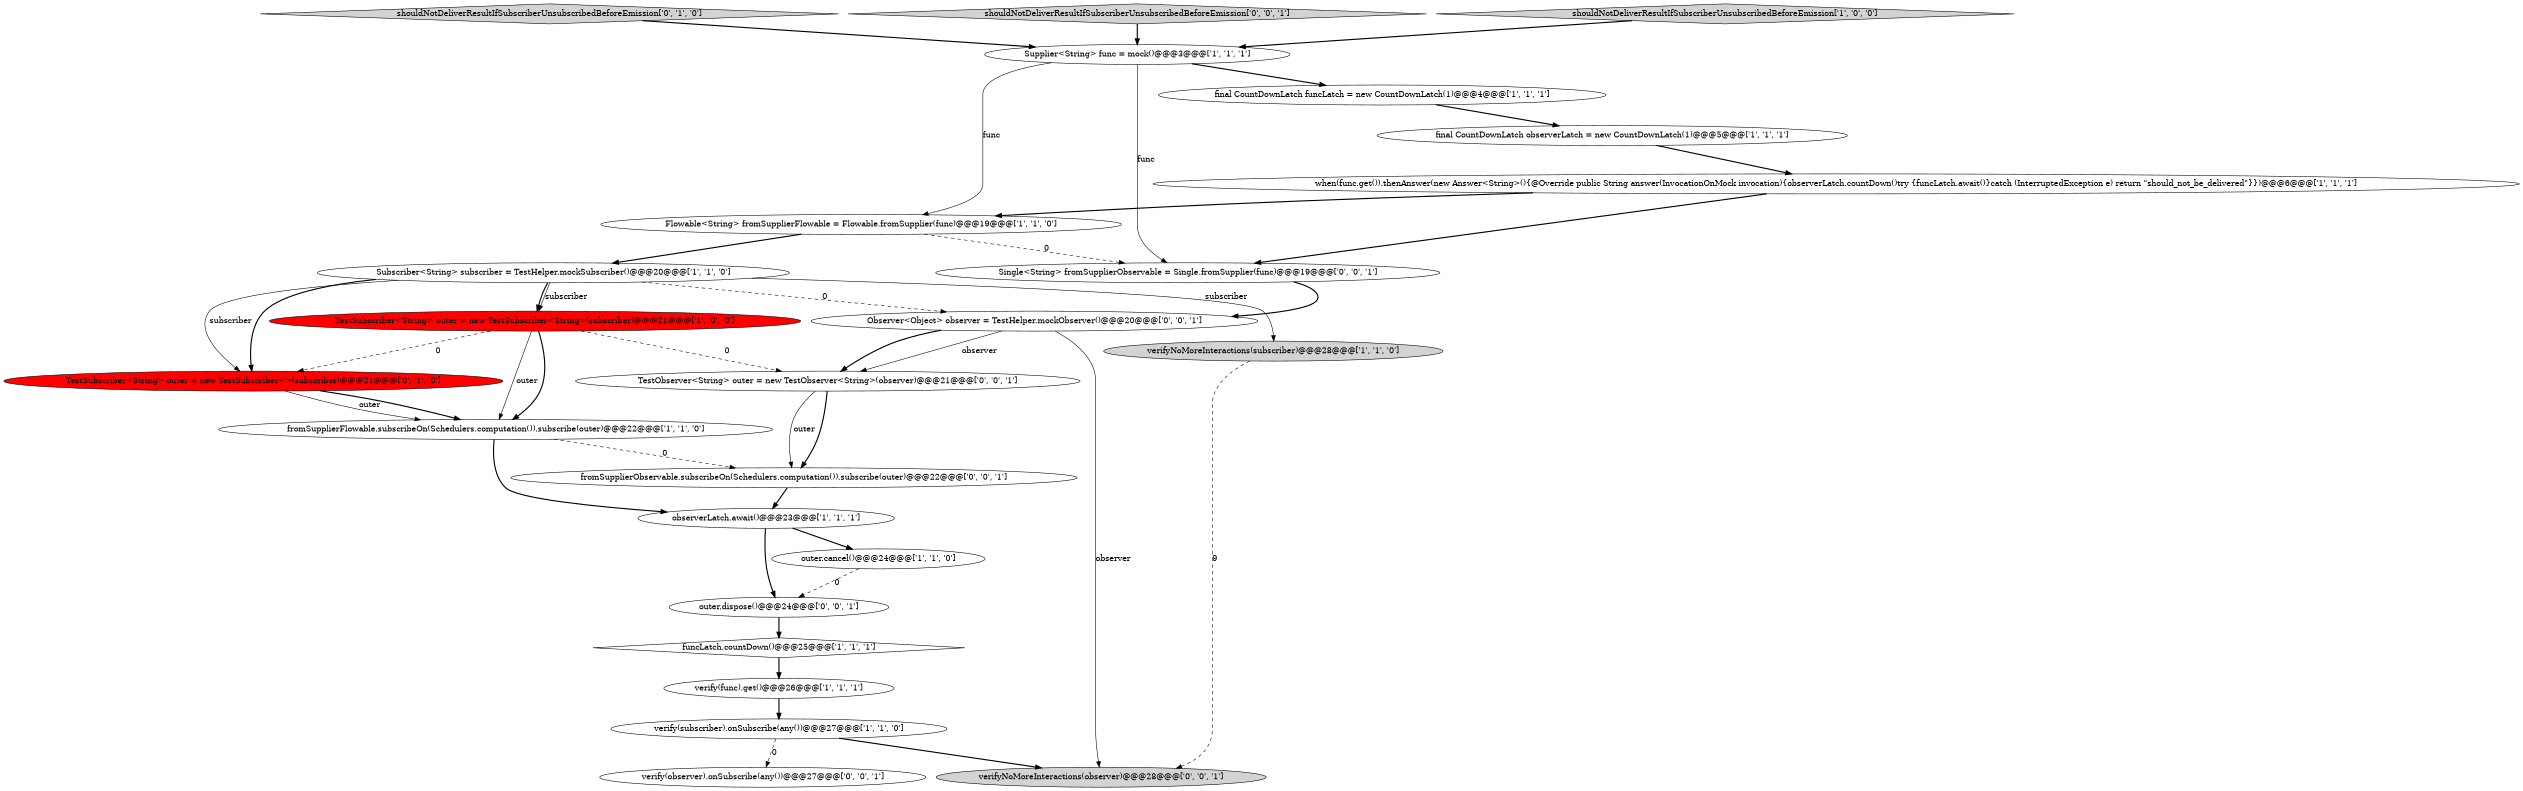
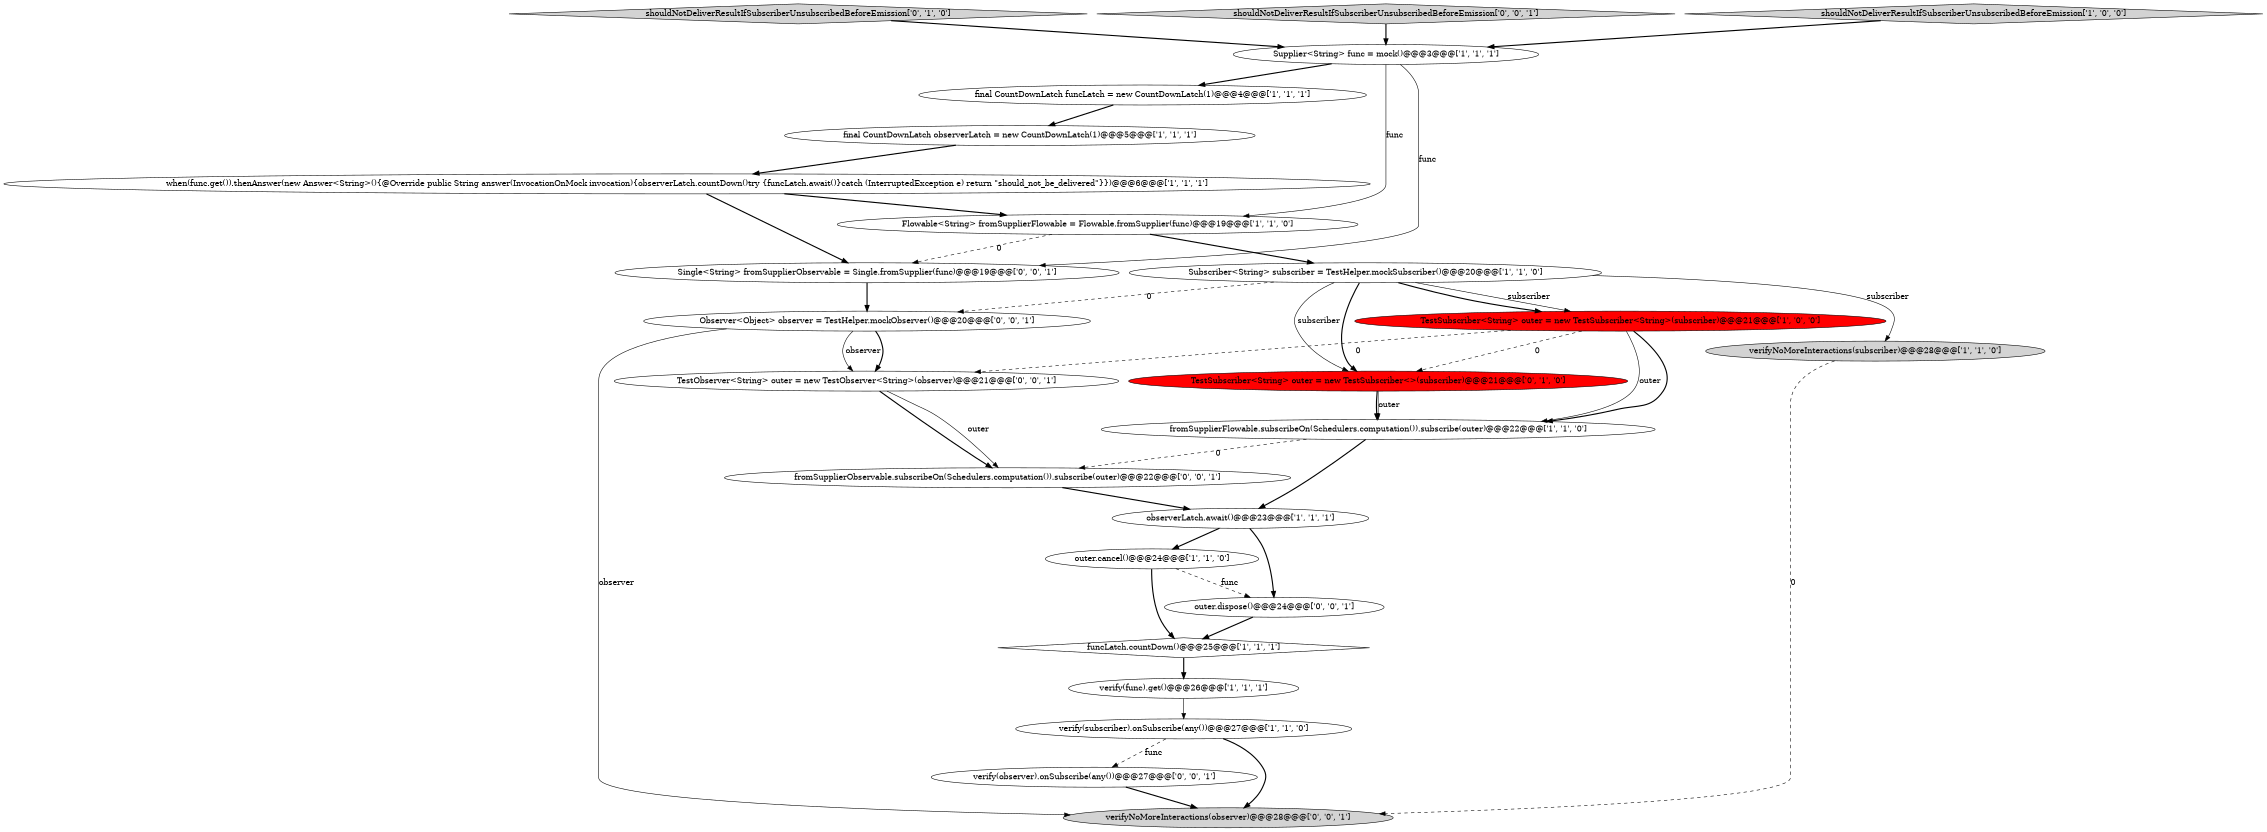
(1215, 559) -> (1793, 583)
(837, 583) -> (1230, 583)
none -> (1155, 603)
(779, 706) -> (1184, 706)
(774, 753) -> (1153, 753)
none -> (1159, 797)
